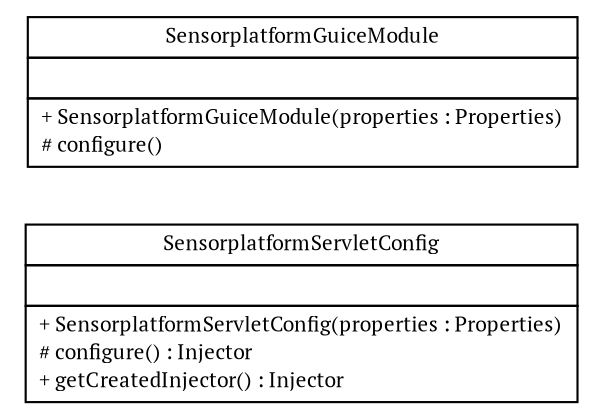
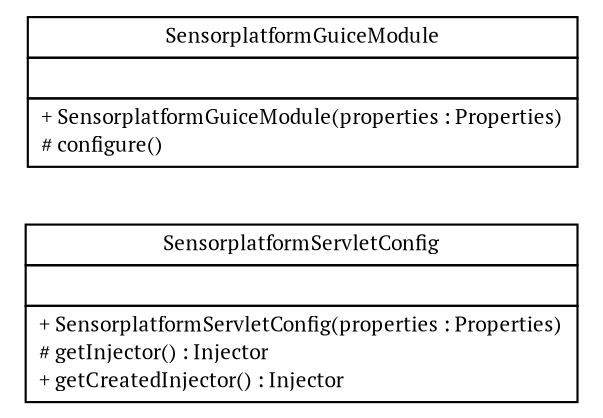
(147, 353) -> (154, 353)
